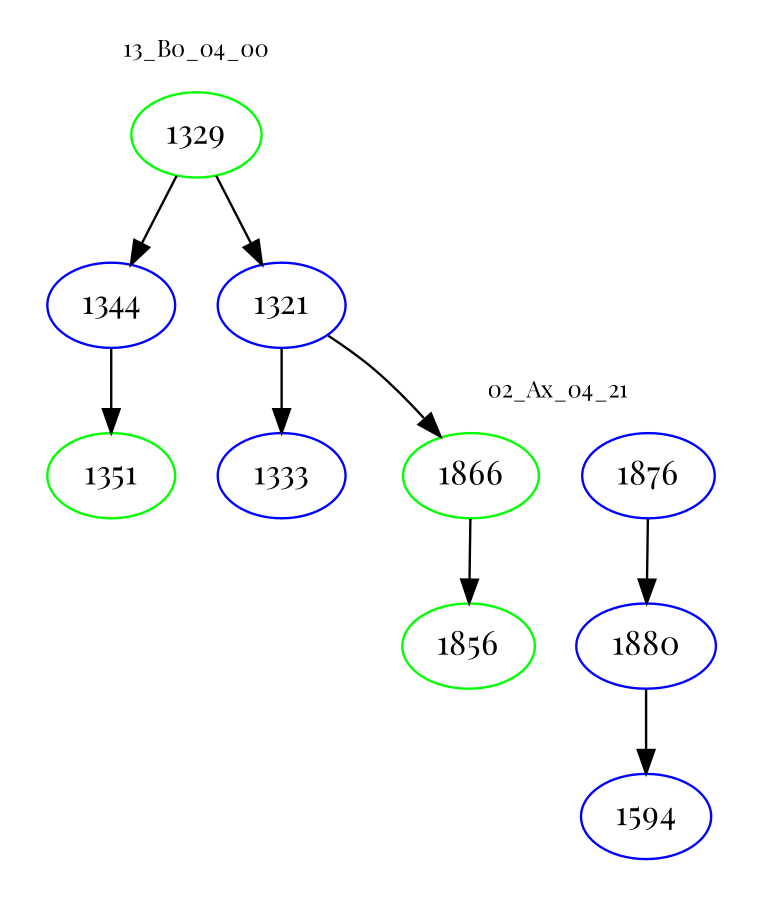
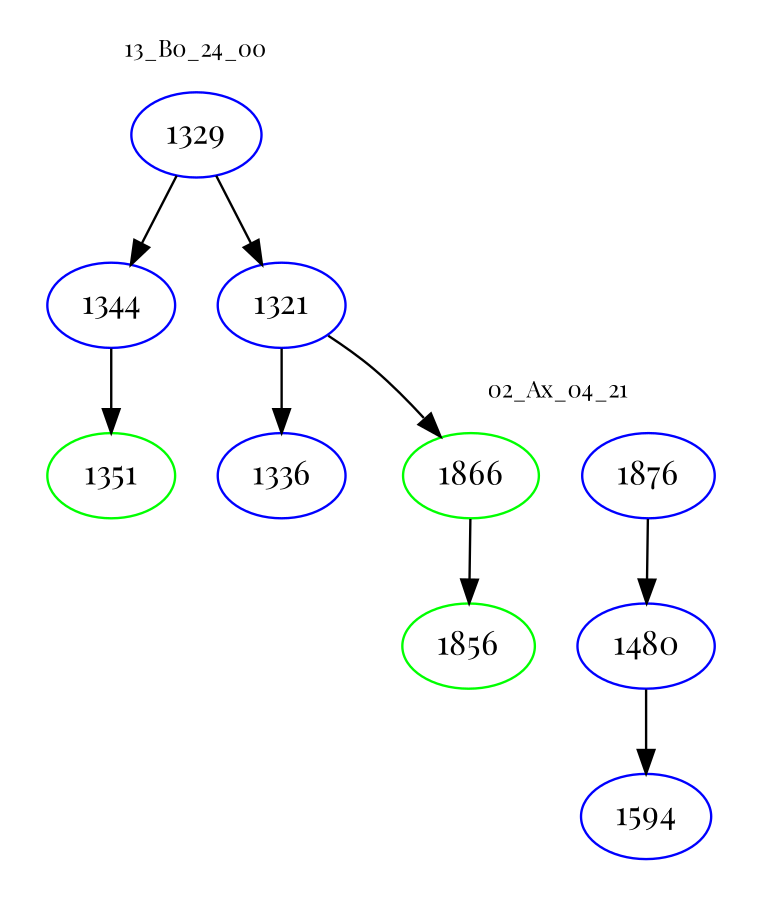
(196, 51) -> (196, 51)
(196, 135) -> (196, 135)
(282, 476) -> (282, 476)
(646, 646) -> (646, 646)
